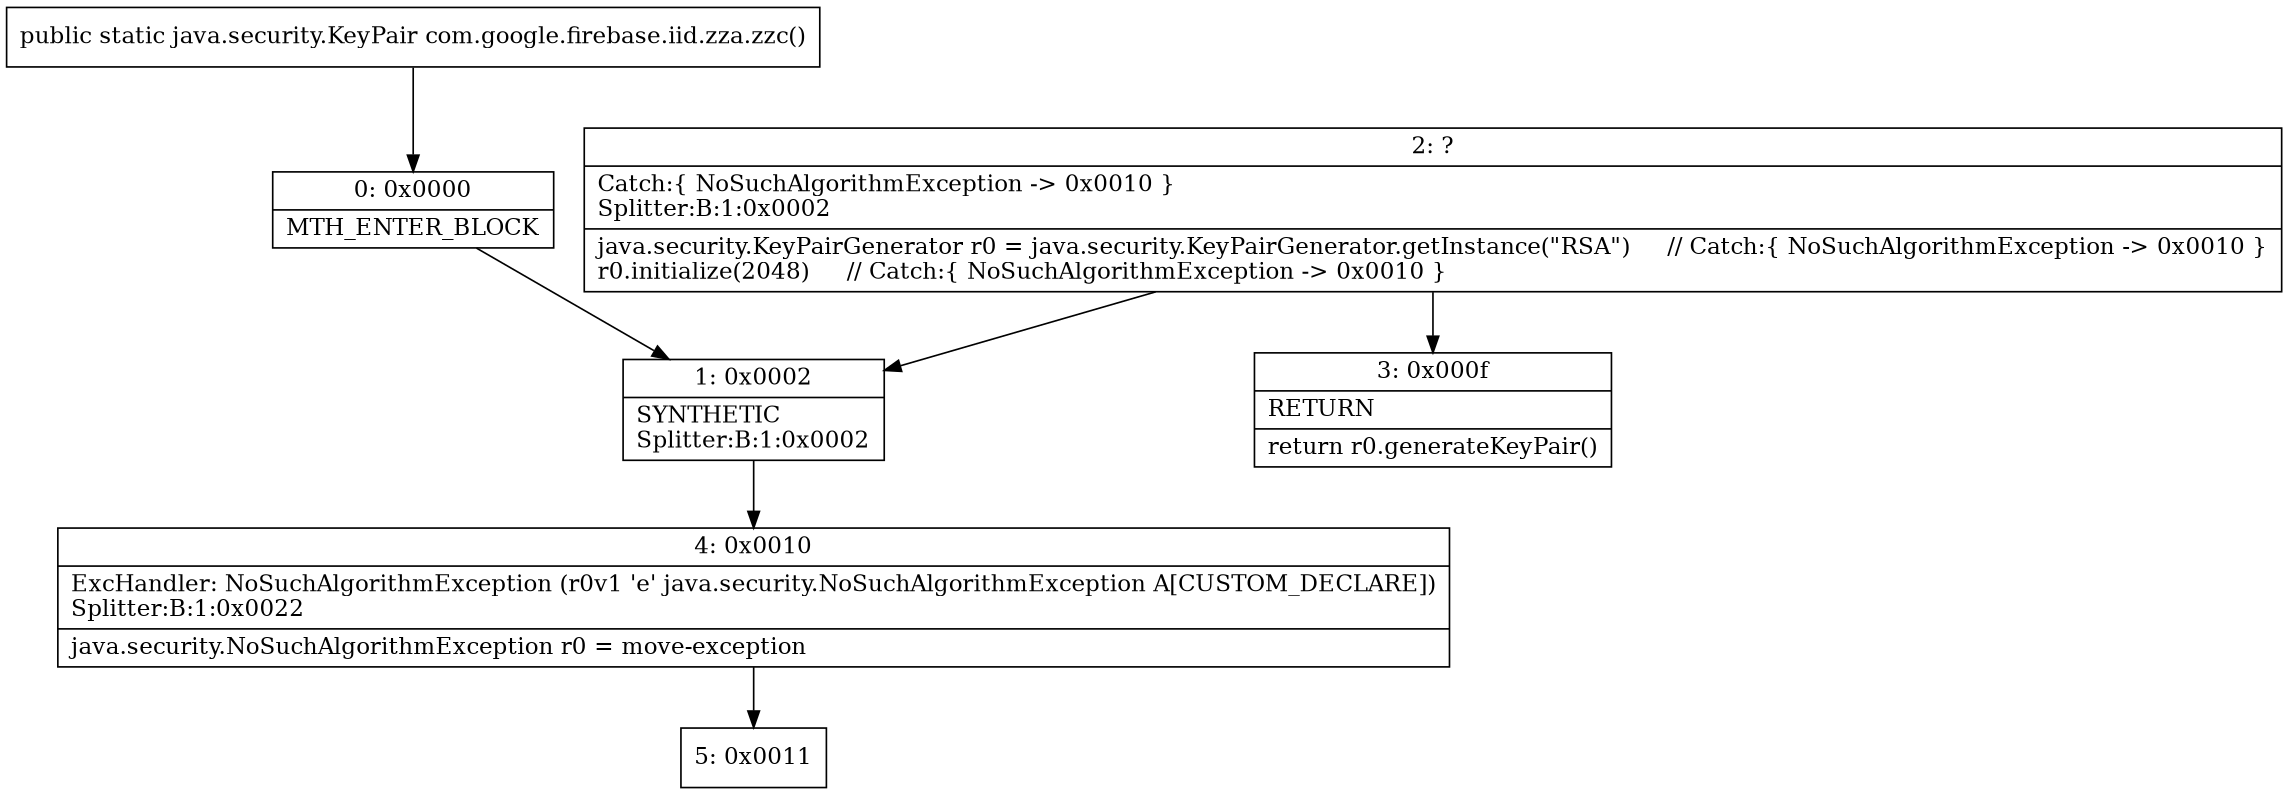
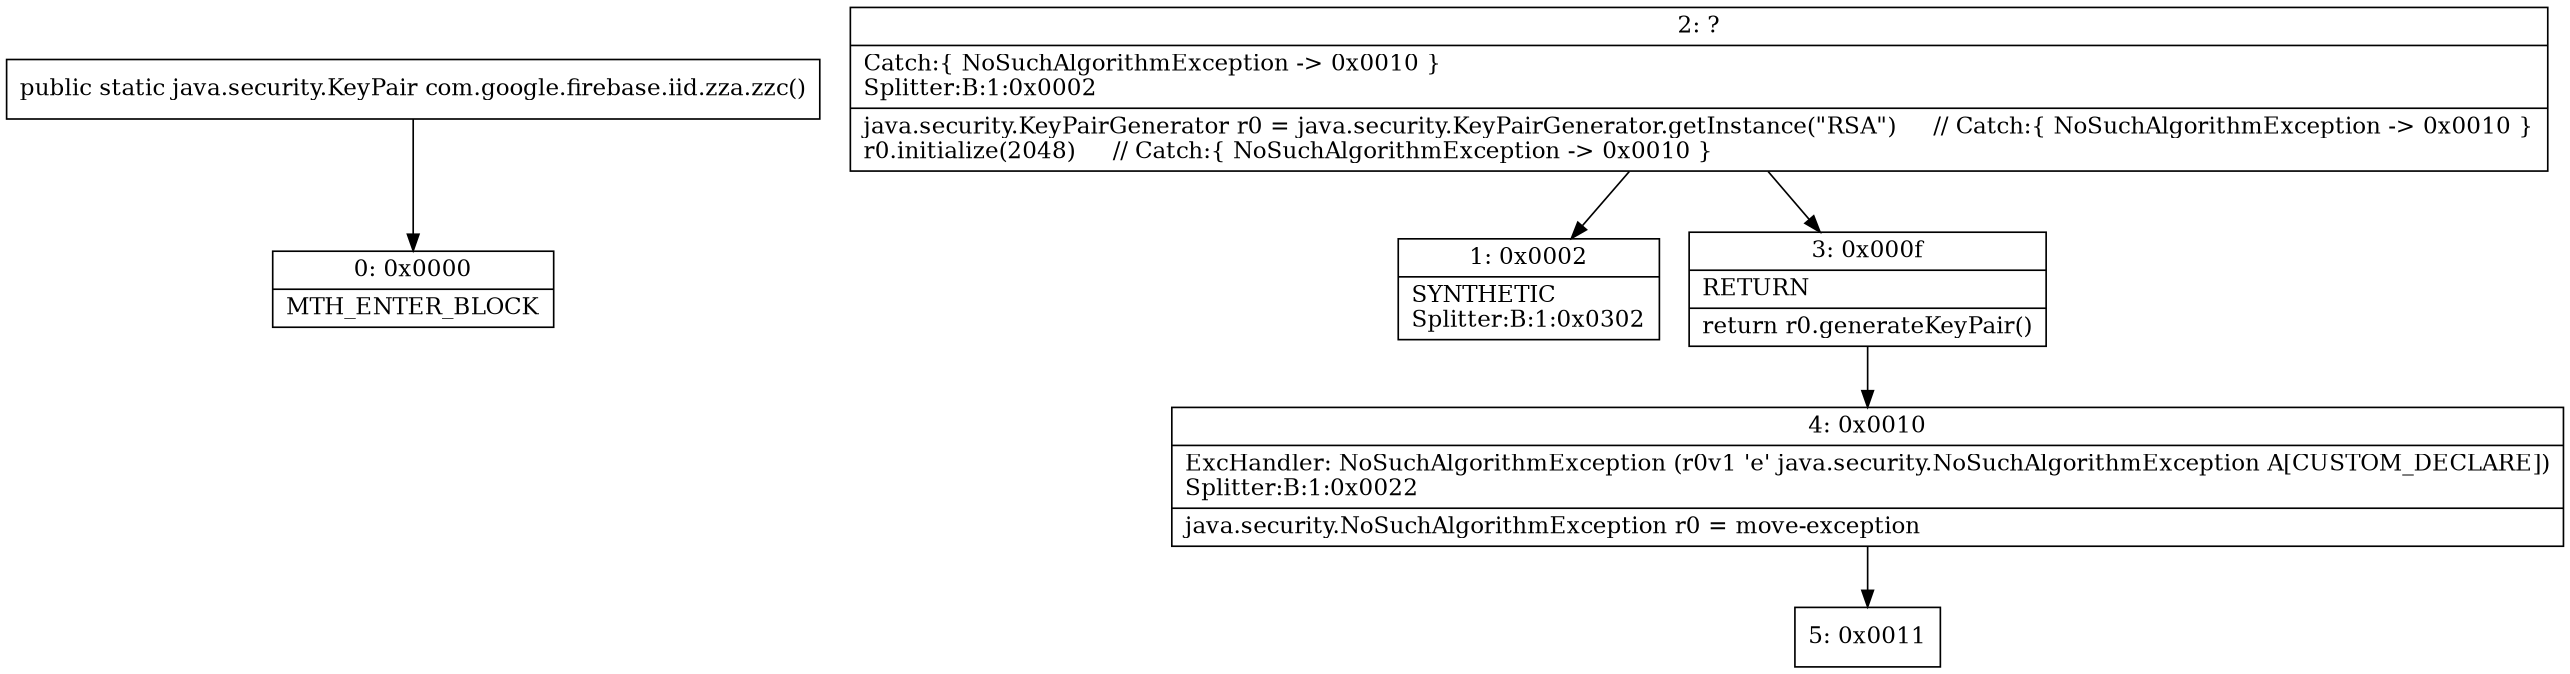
(565, 299) -> none
(754, 440) -> (1529, 320)
(754, 486) -> (1868, 369)
